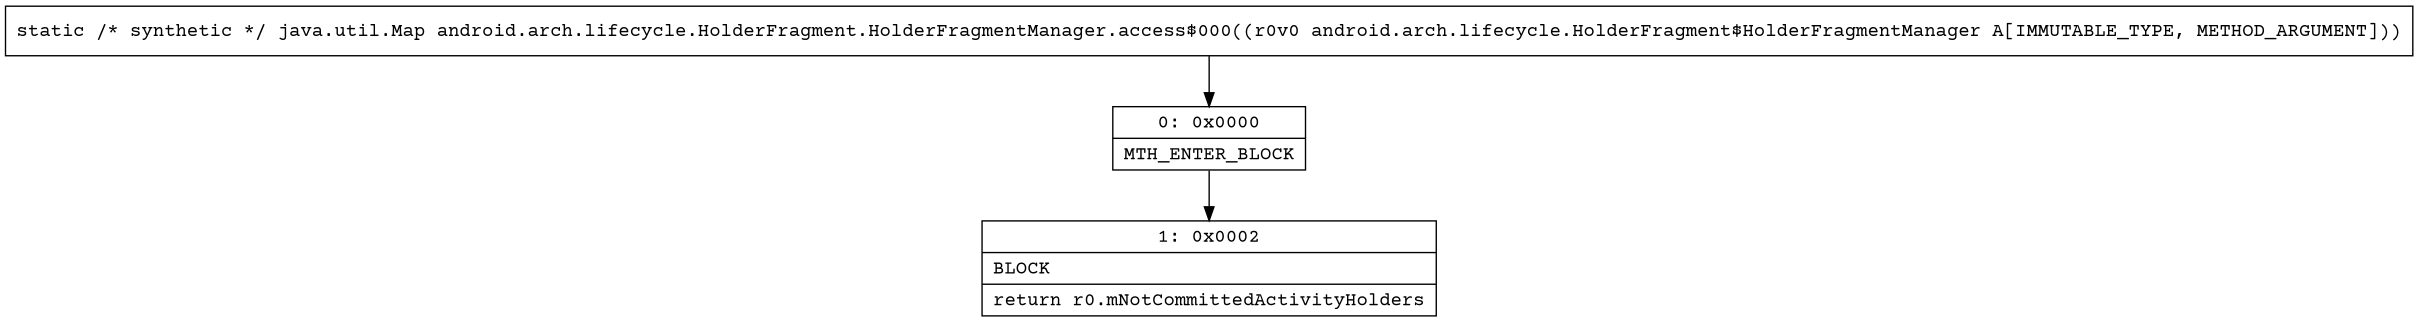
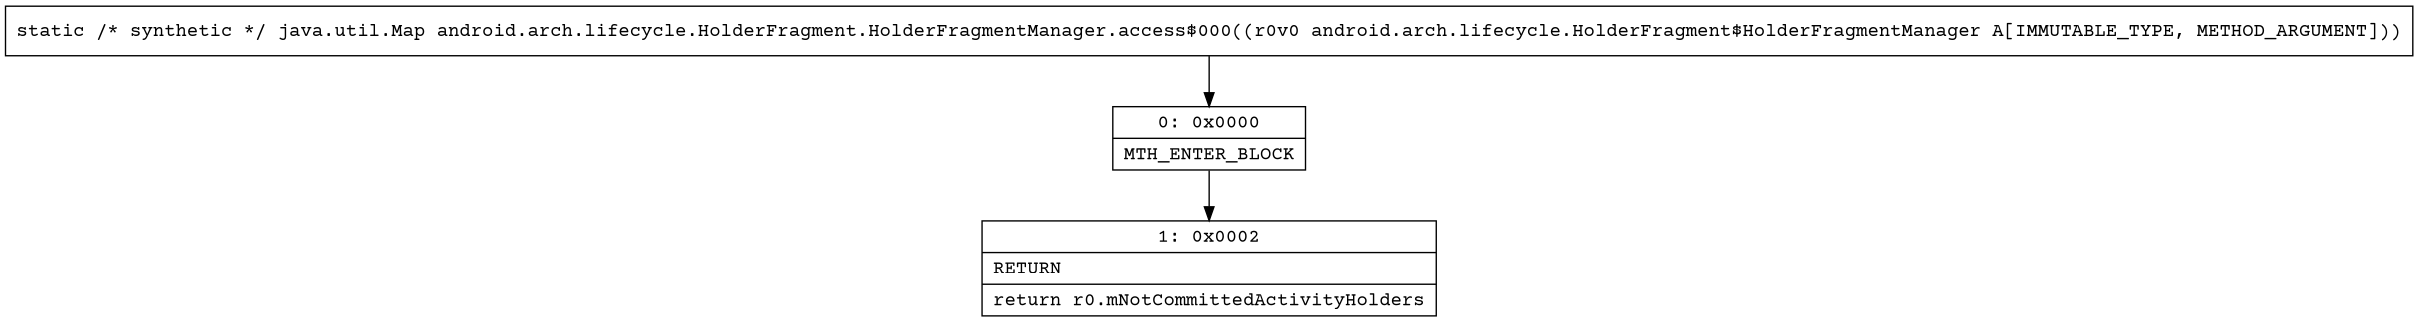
(1022, 268) -> (1027, 268)
